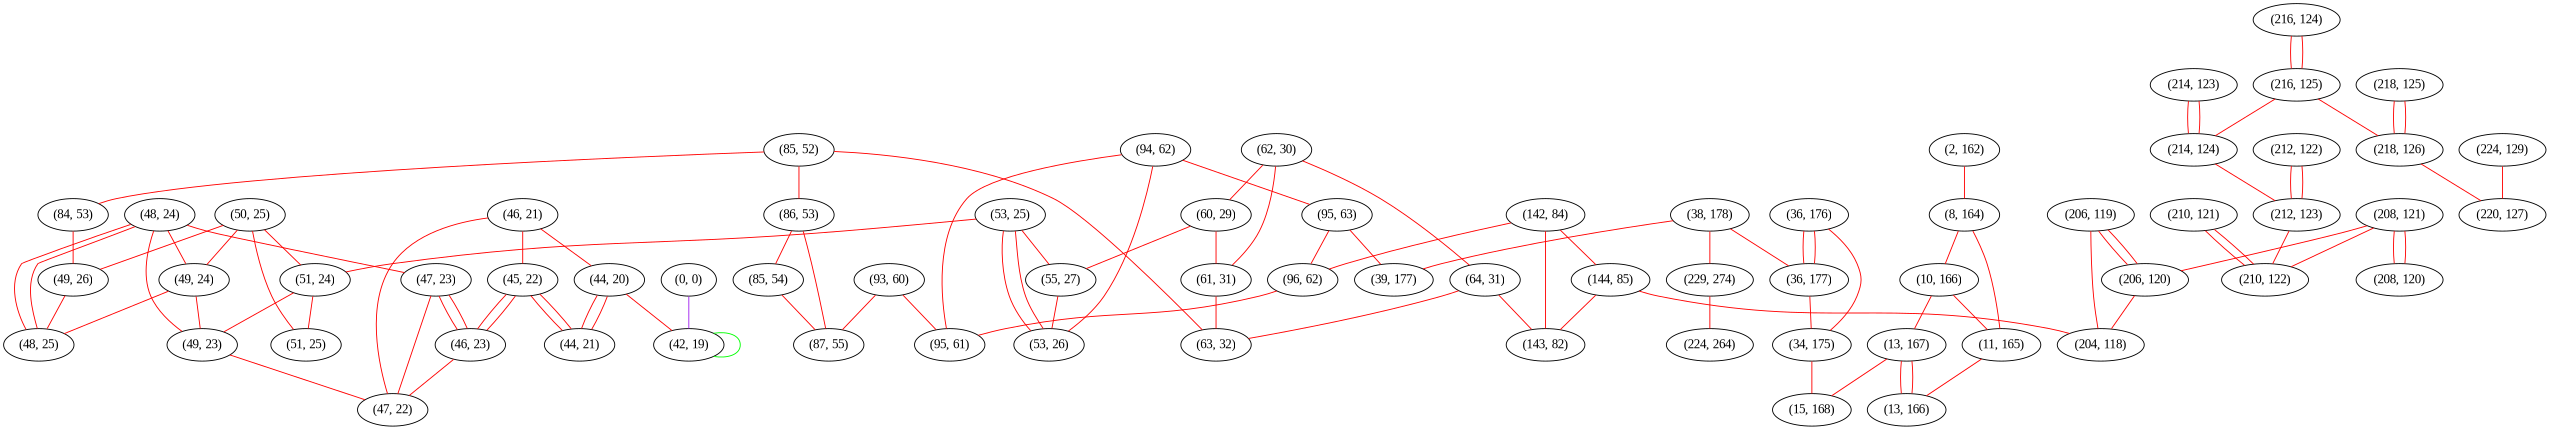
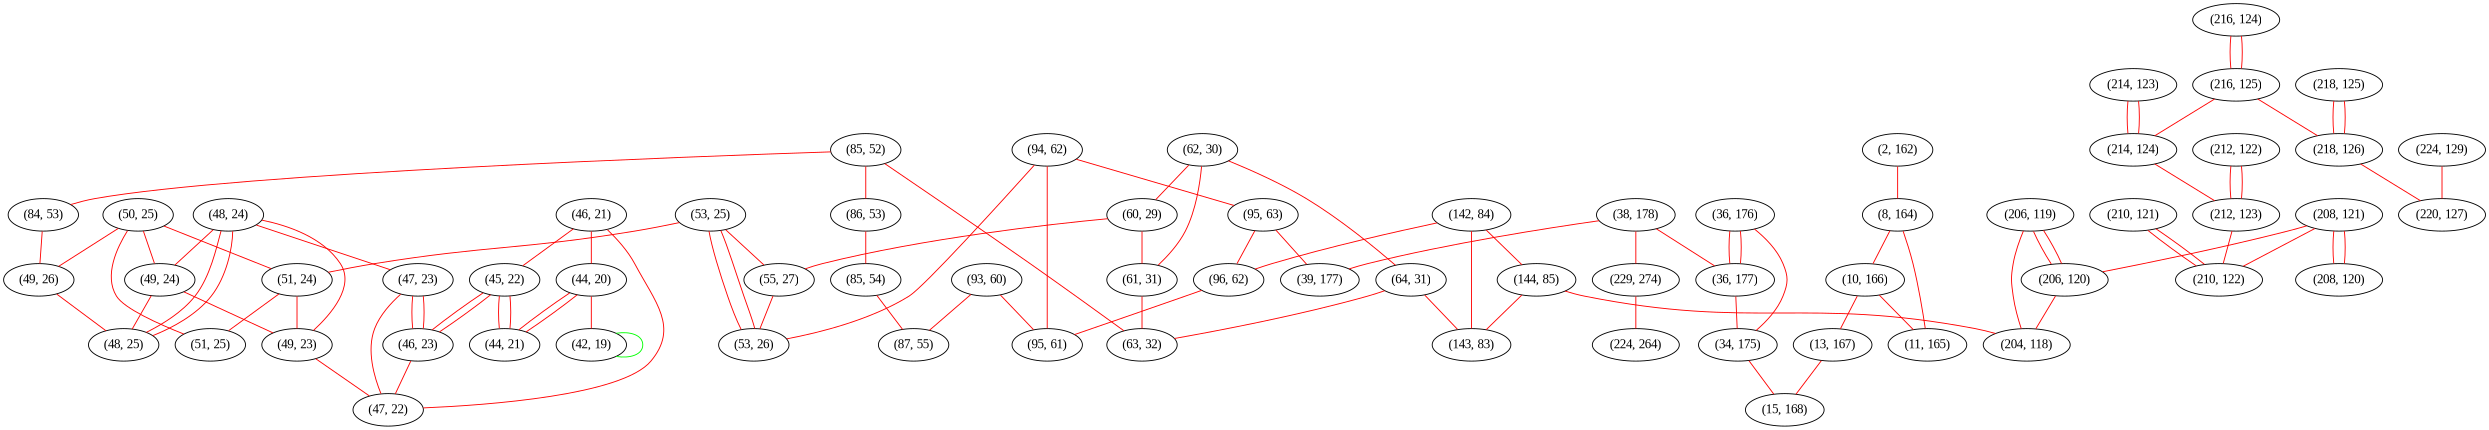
(689, 280) -> none
(815, 280) -> none
(1546, 345) -> (1472, 345)
(1907, 410) -> none
